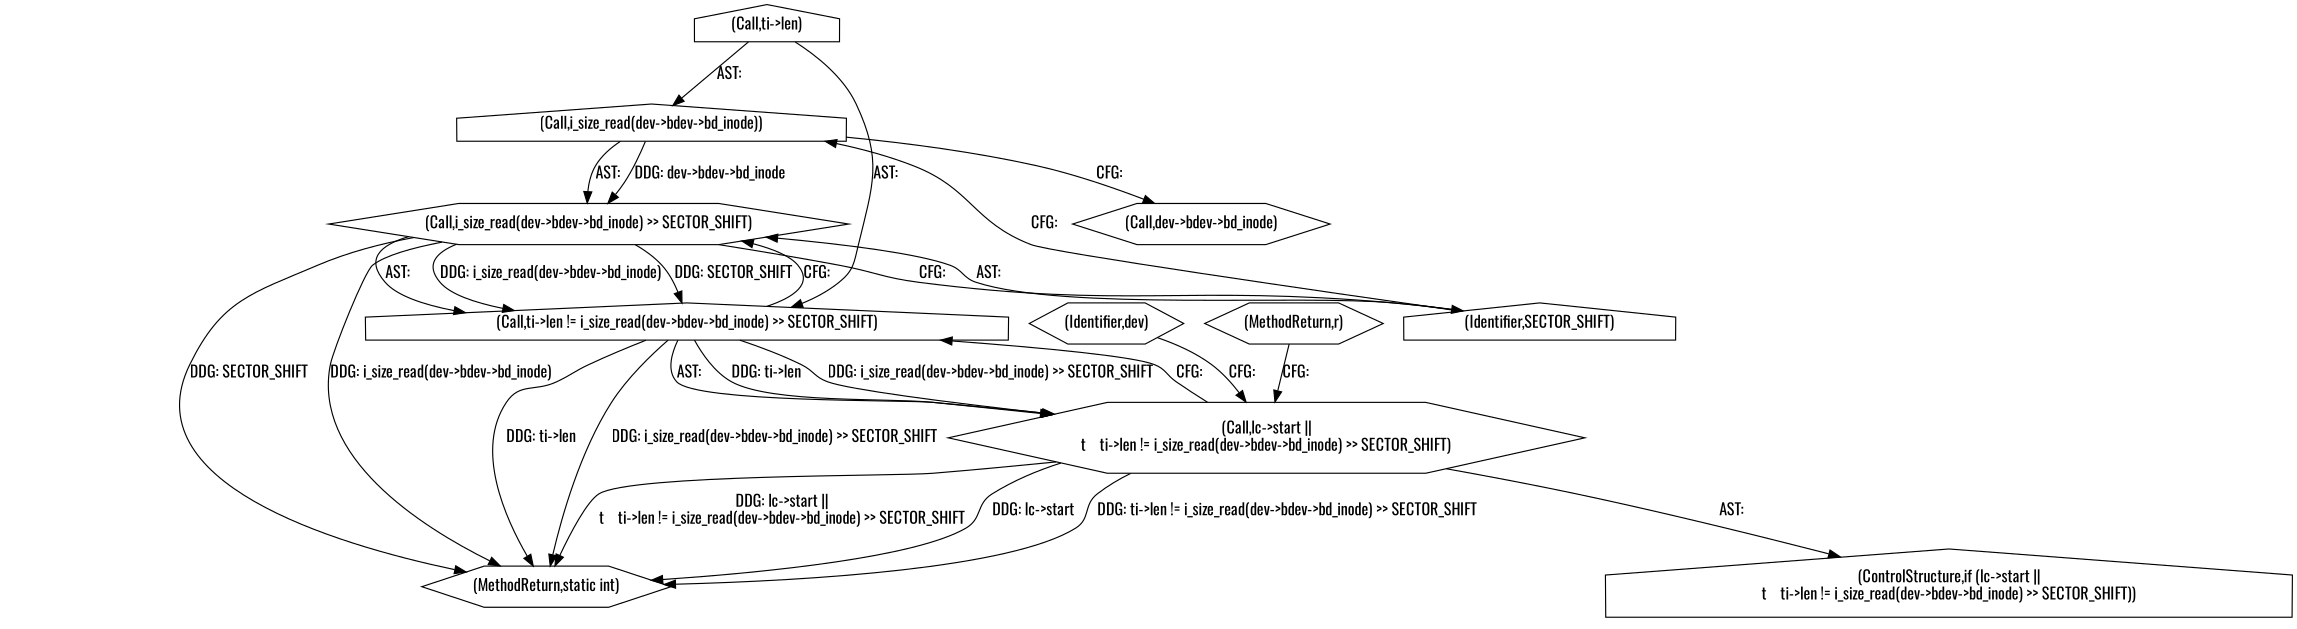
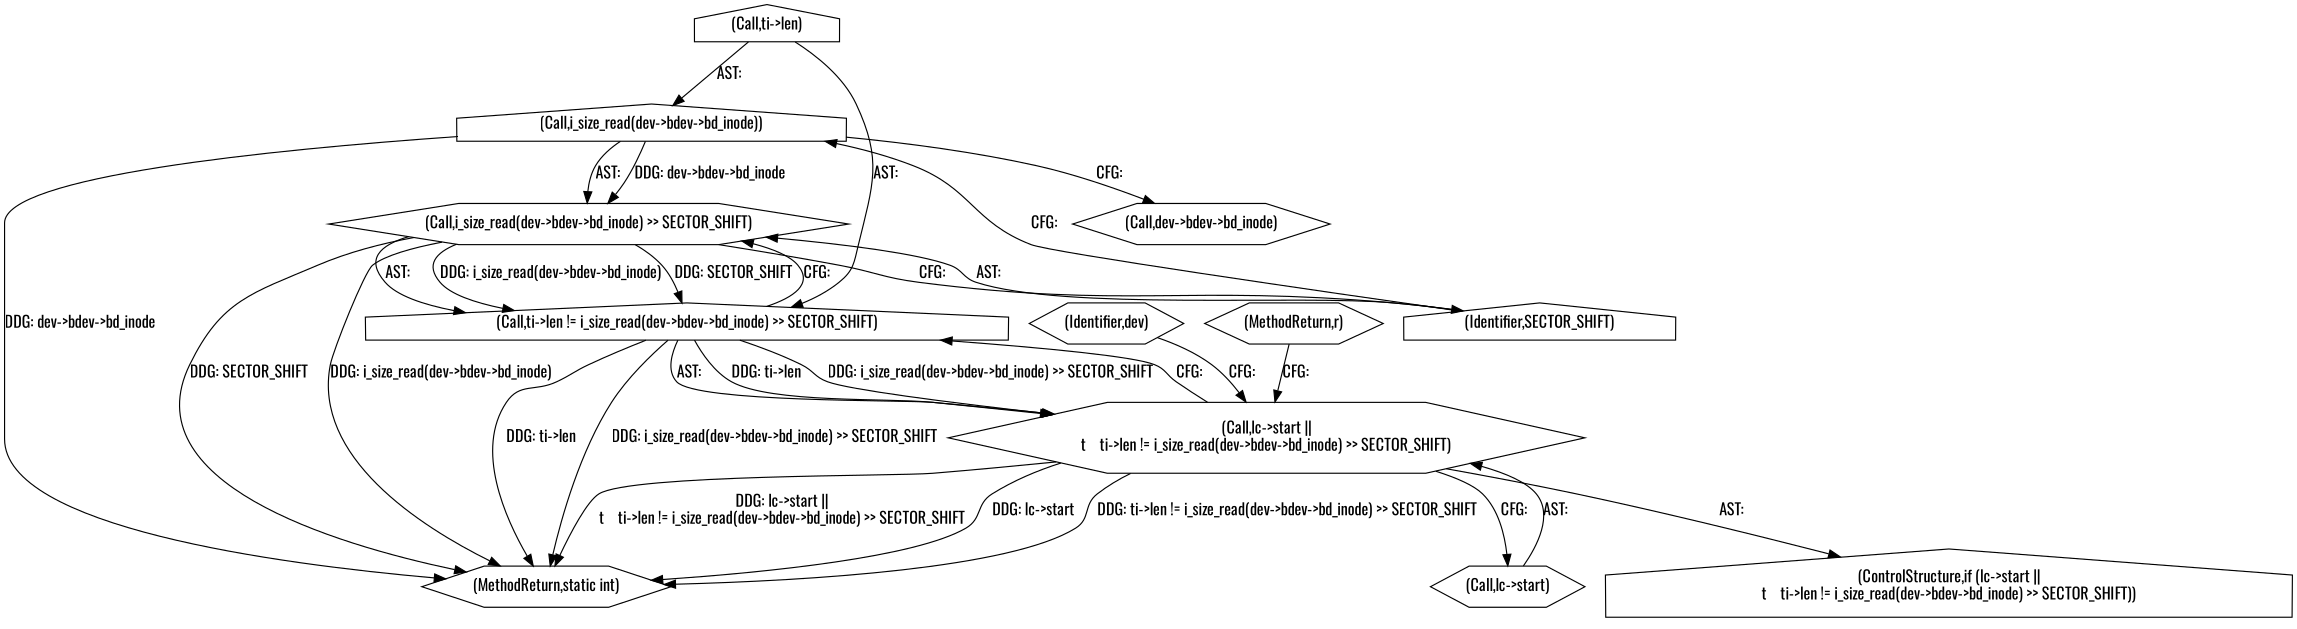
none -> (5, 332)
none -> (1508, 587)
